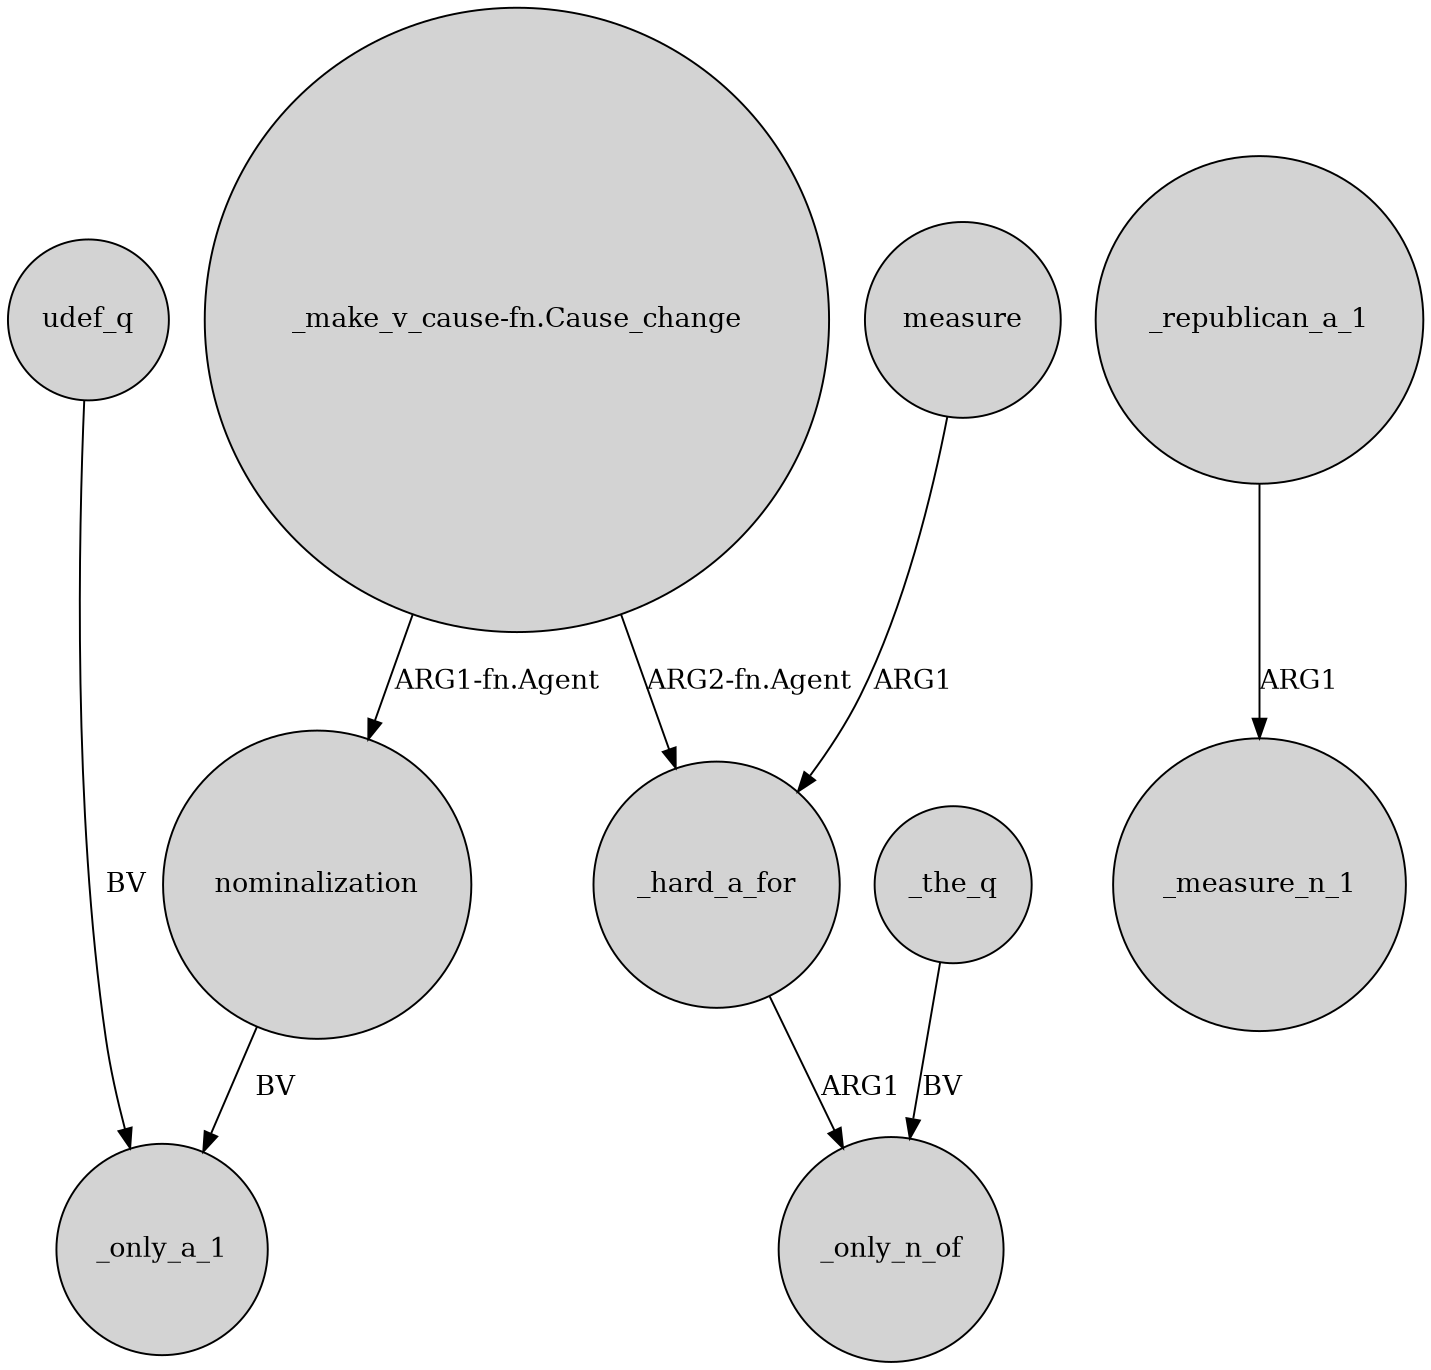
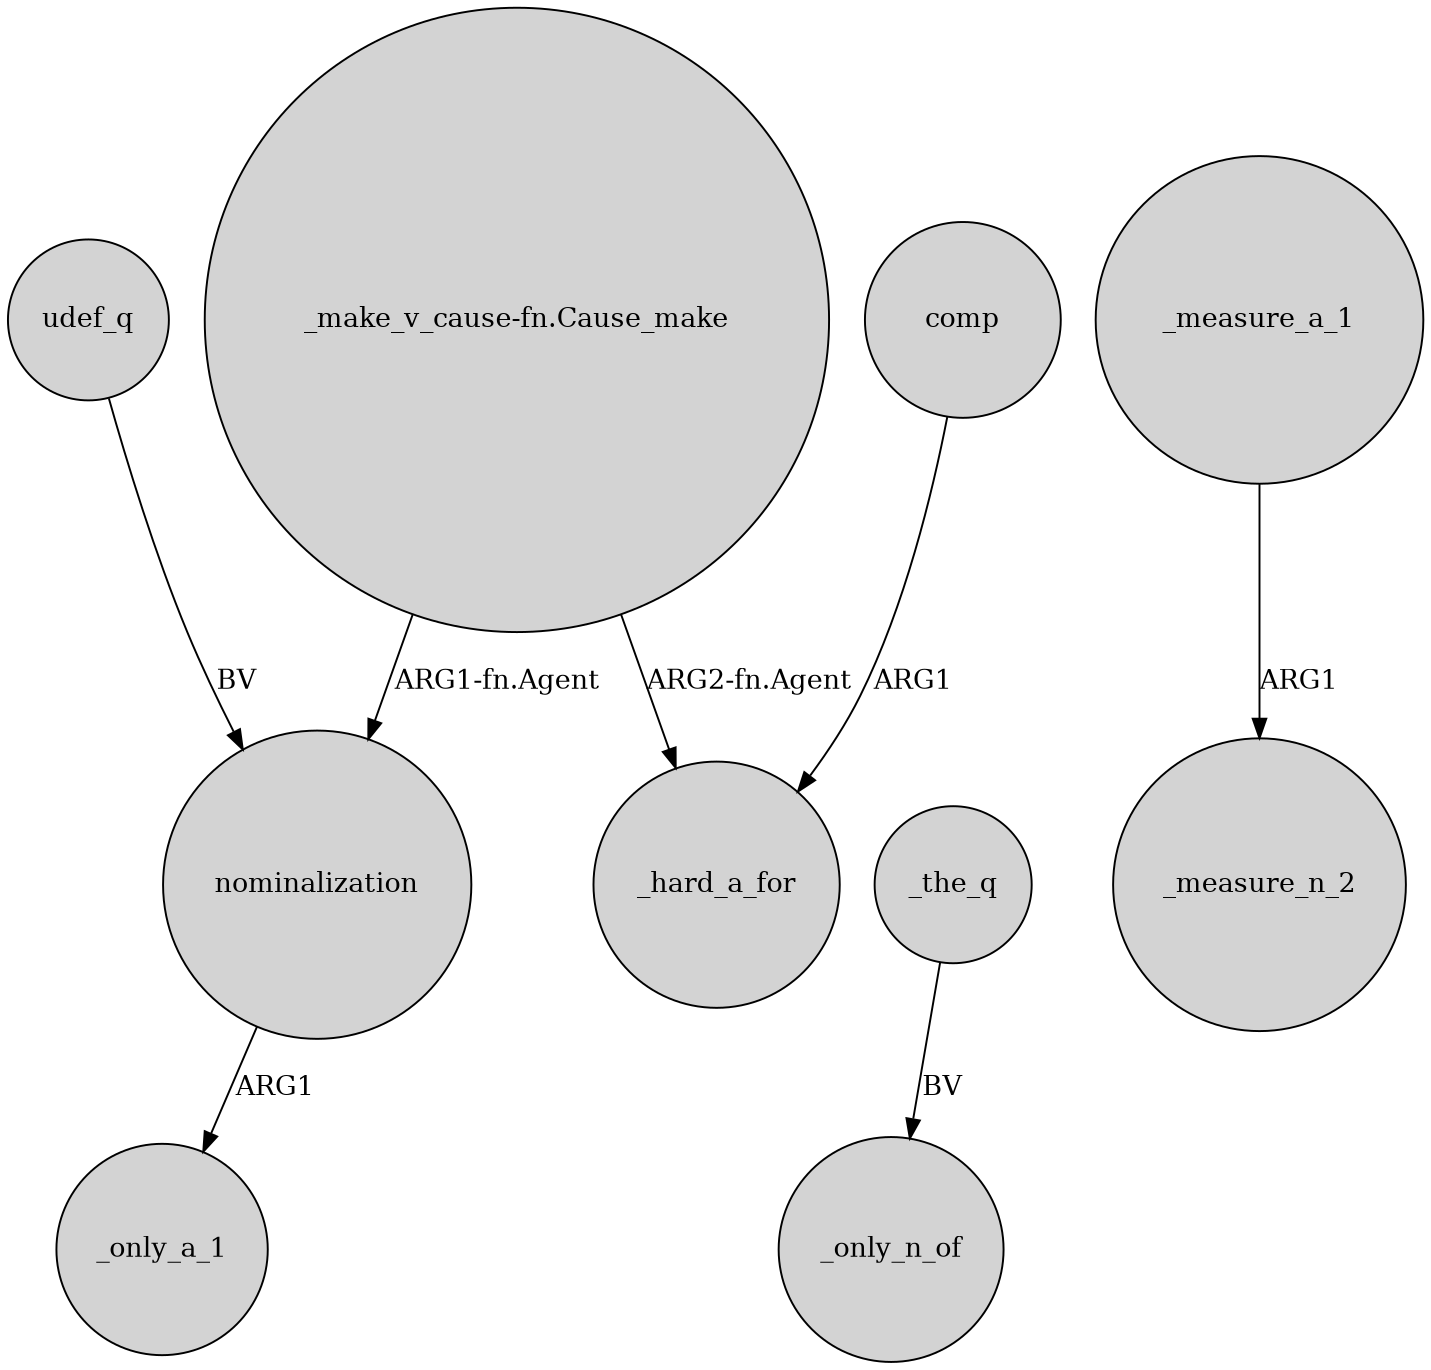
(517, 320) -> (517, 320)
(963, 320) -> (963, 320)
(1260, 320) -> (1260, 320)
(83, 767) -> (163, 568)
(1260, 885) -> (1260, 885)
(802, 1064) -> none
(276, 1088) -> (276, 1088)
